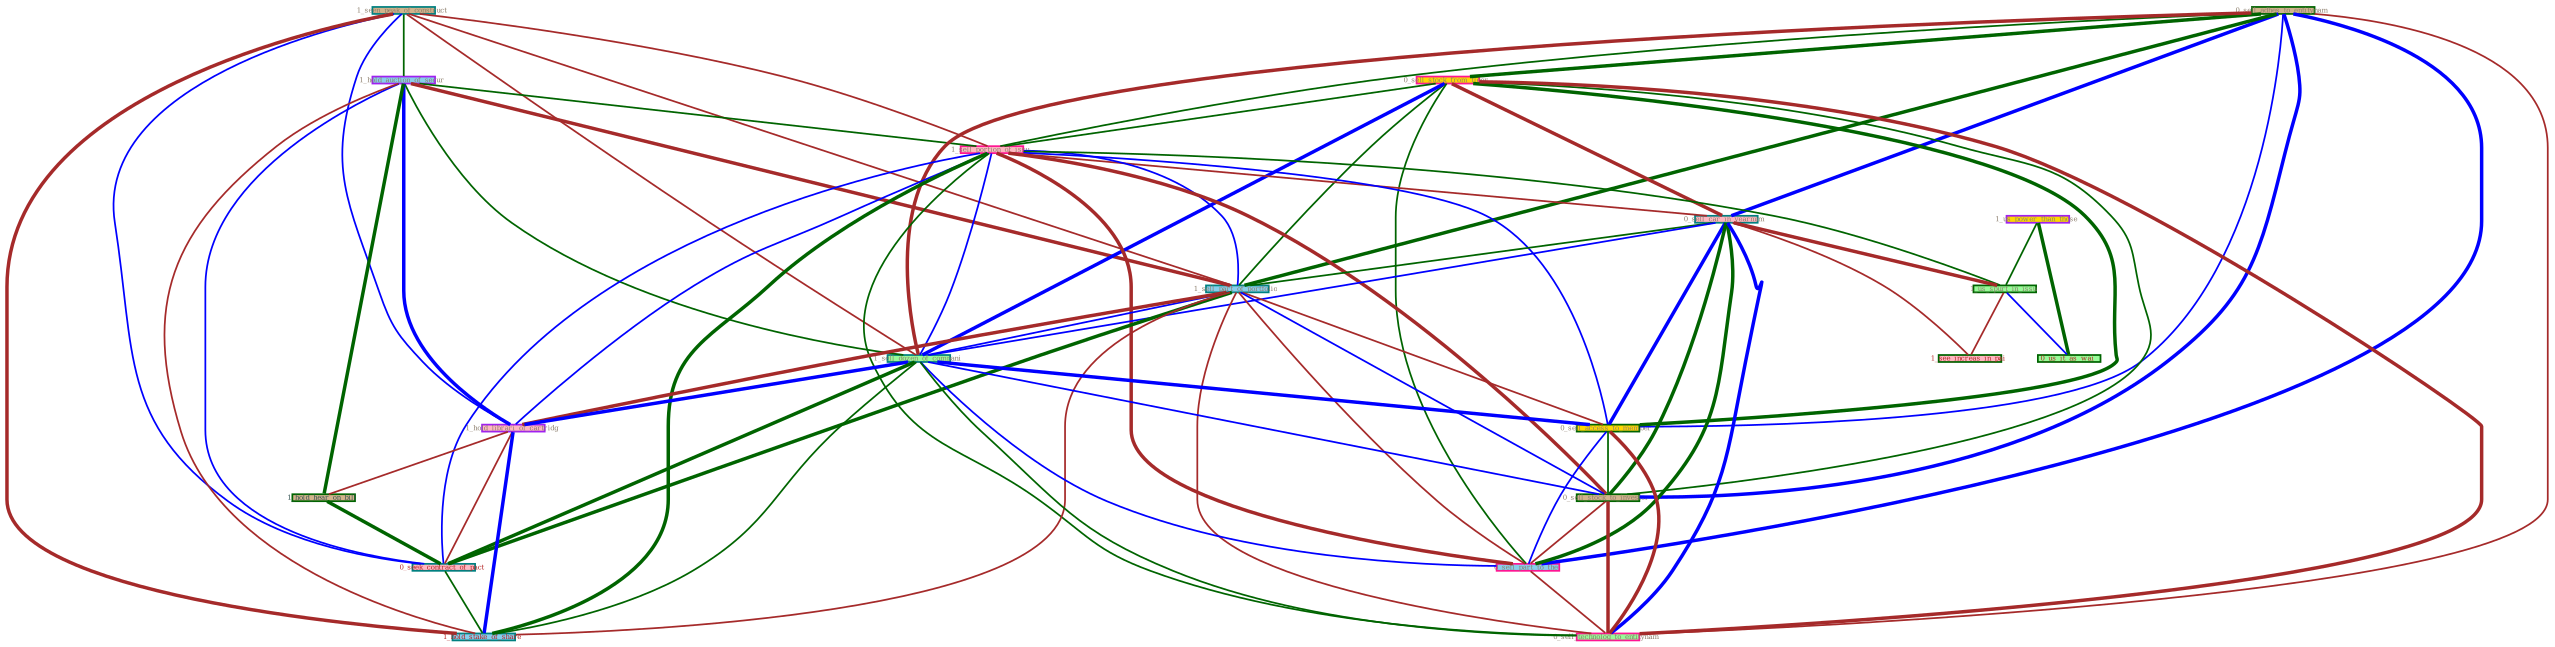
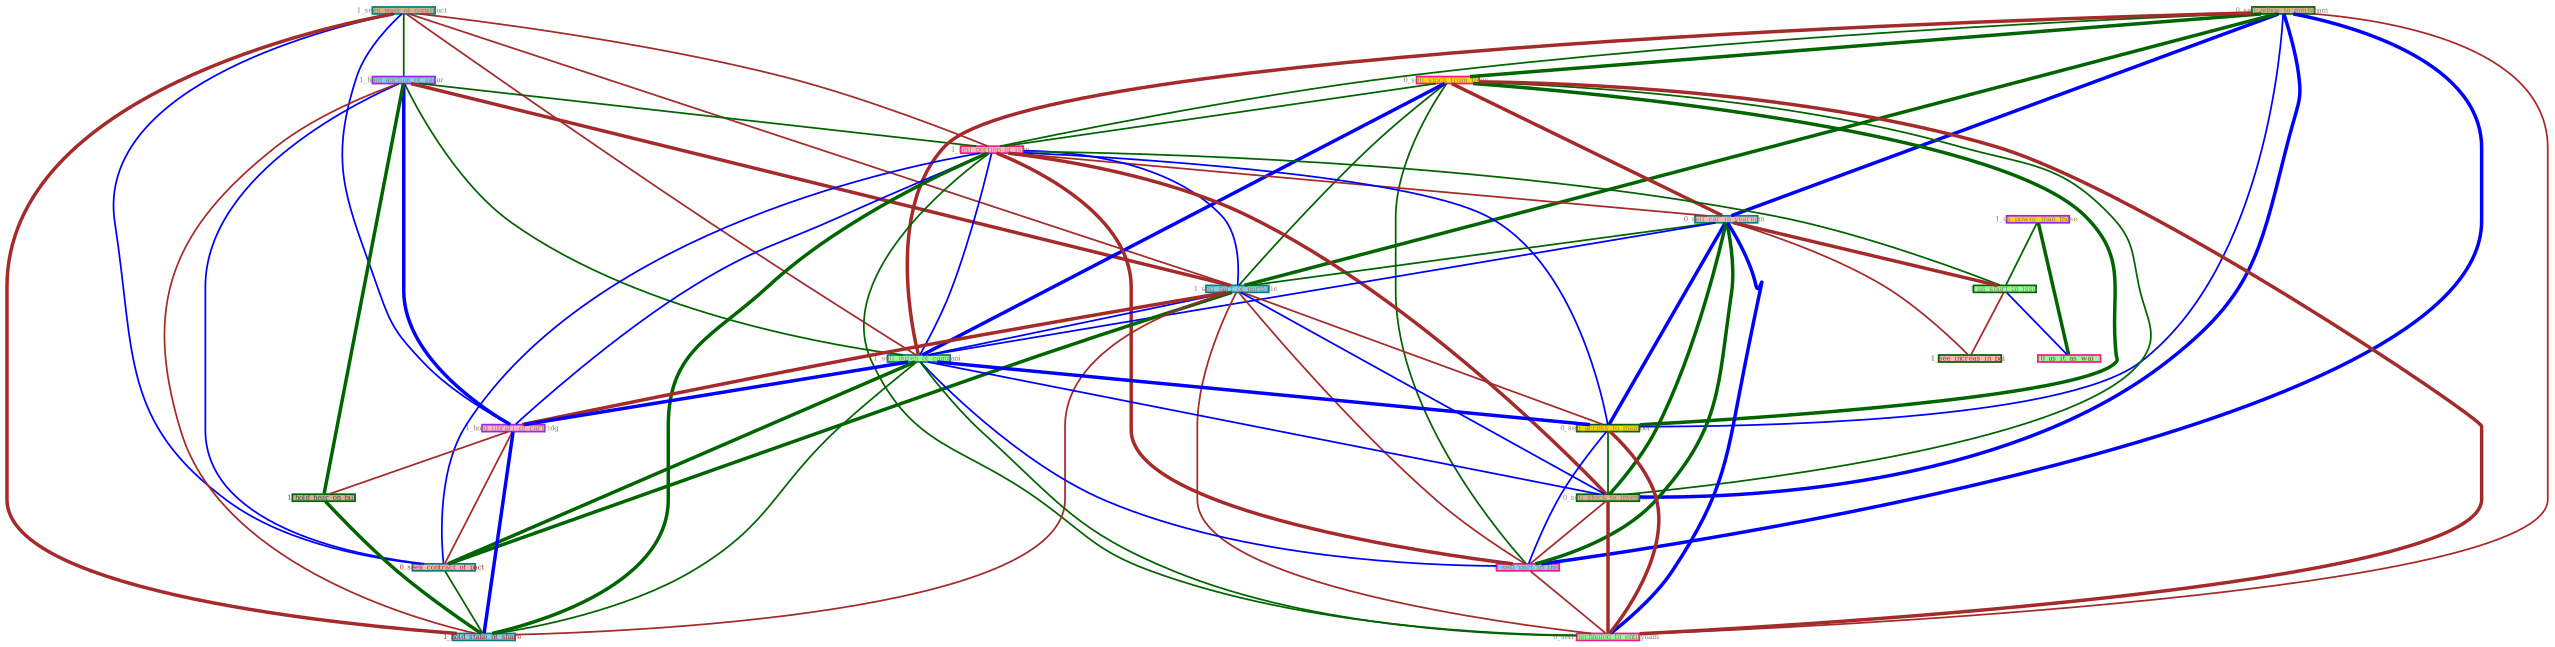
(2069, 358) -> (2069, 358)
(384, 533) -> (399, 572)
